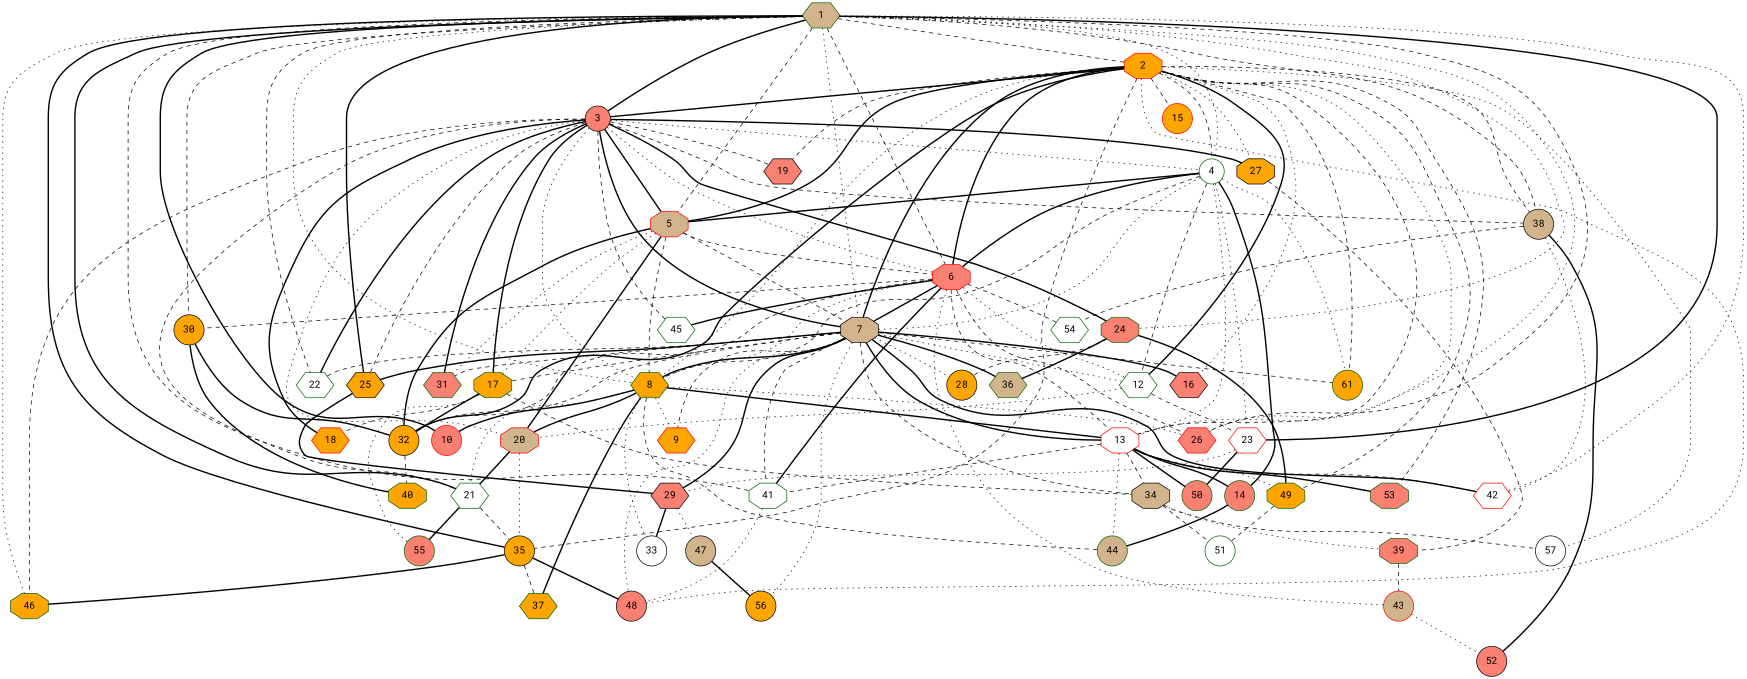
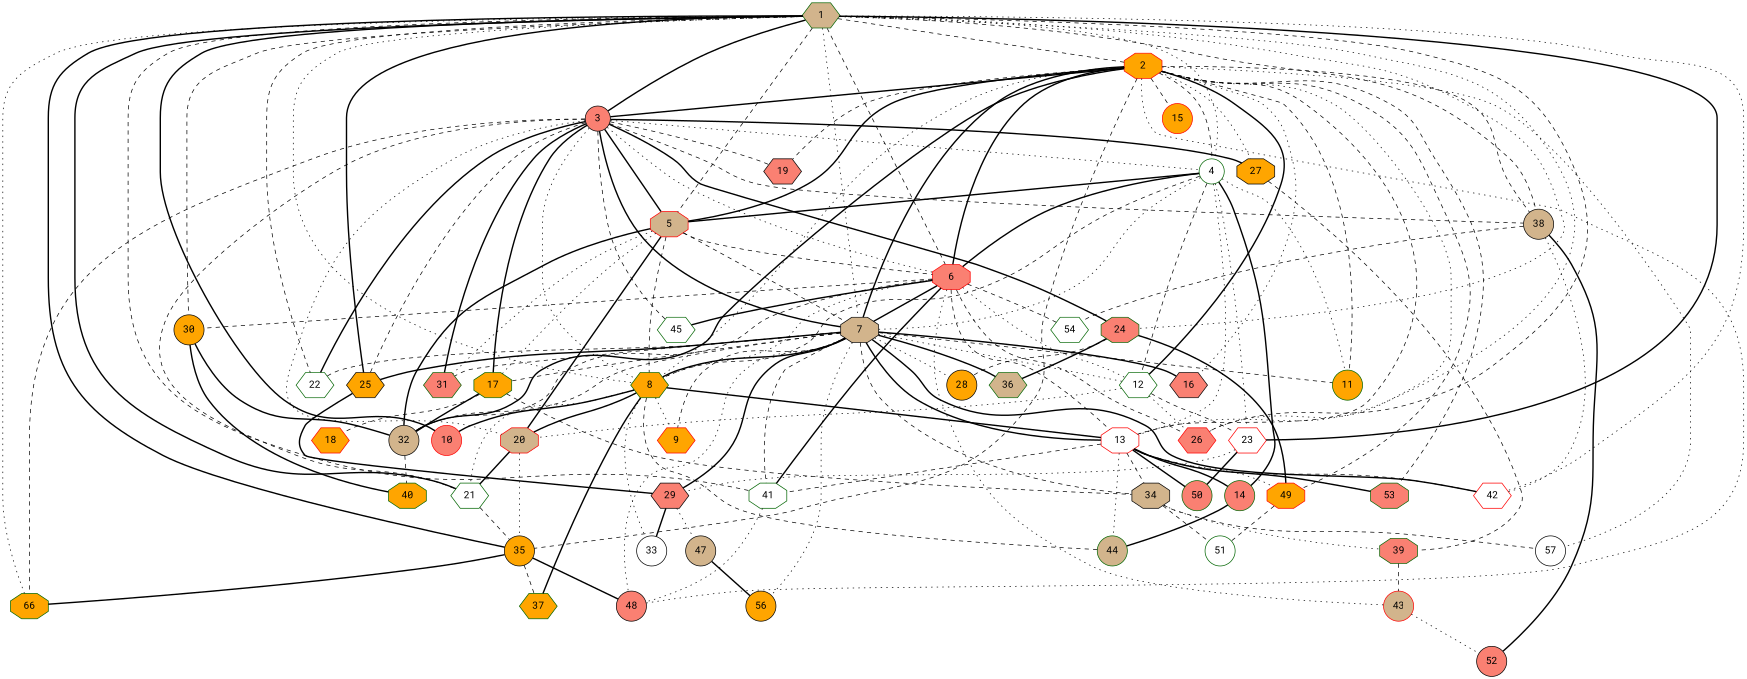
(336, 202) -> none
(1348, 385) -> (1348, 385)
(913, 402) -> (1168, 413)
(404, 440) -> (404, 440)
(1286, 496) -> (1286, 496)
(419, 551) -> none
(29, 606) -> (29, 606)
